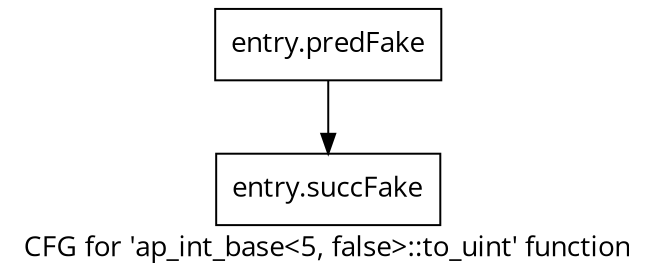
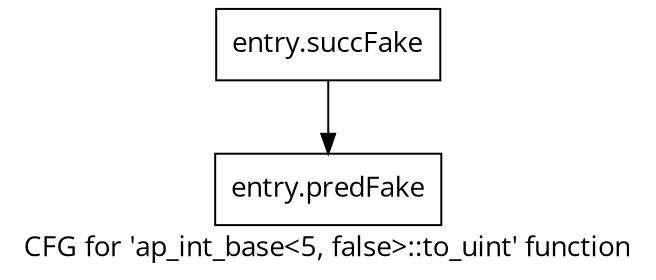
(328, 107) -> (328, 107)
